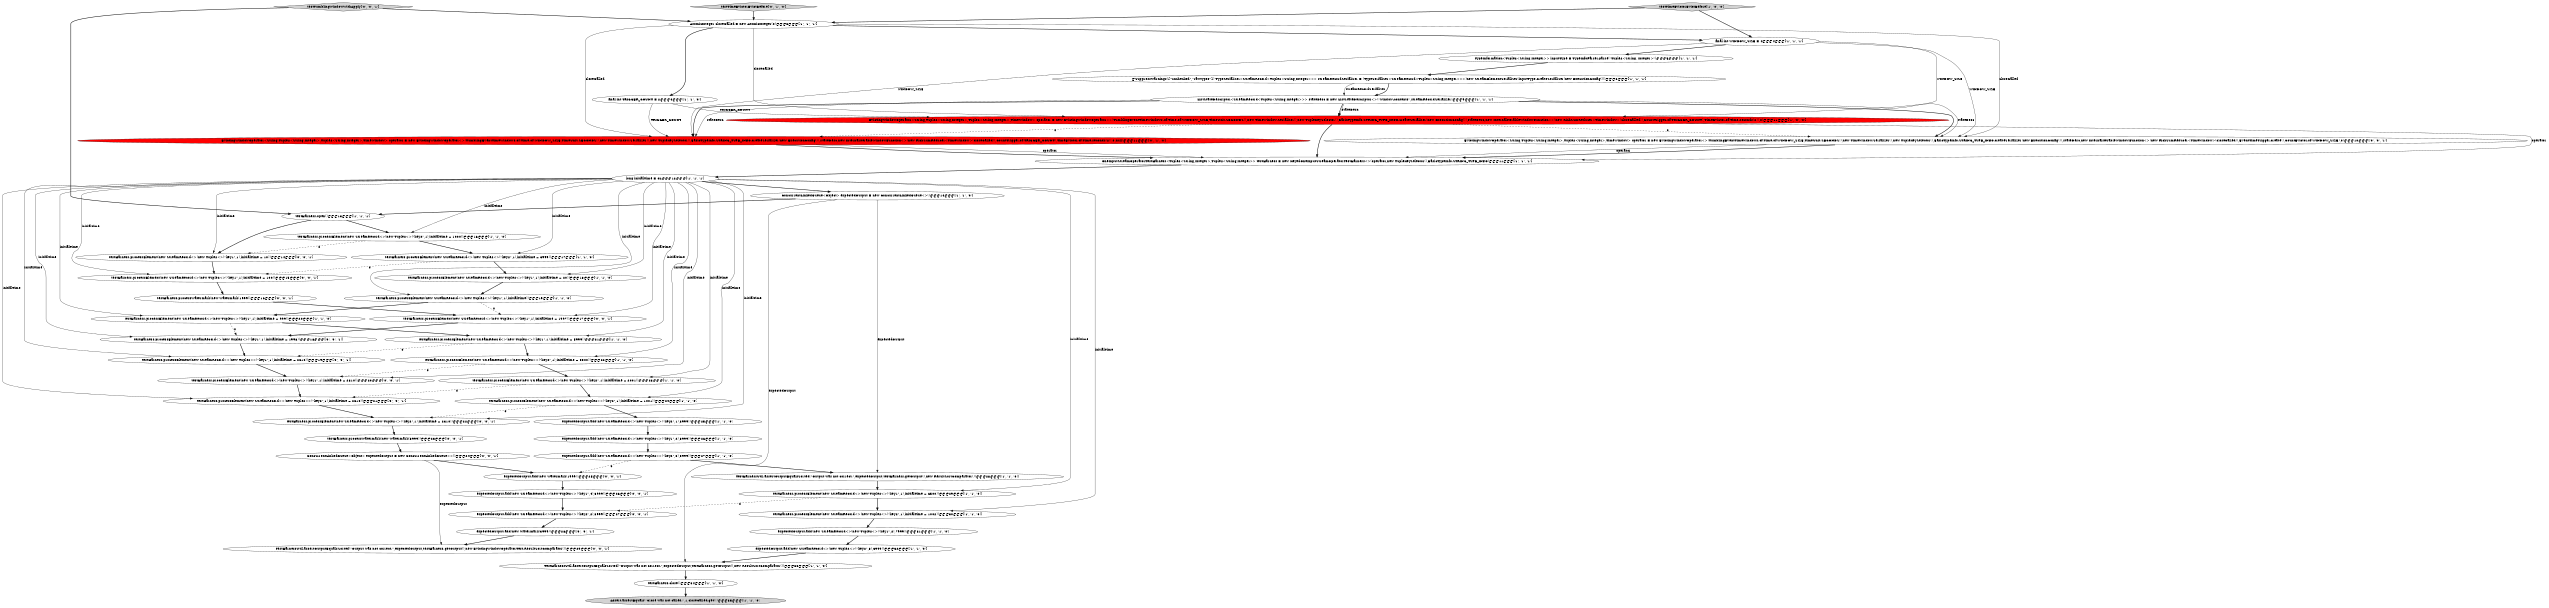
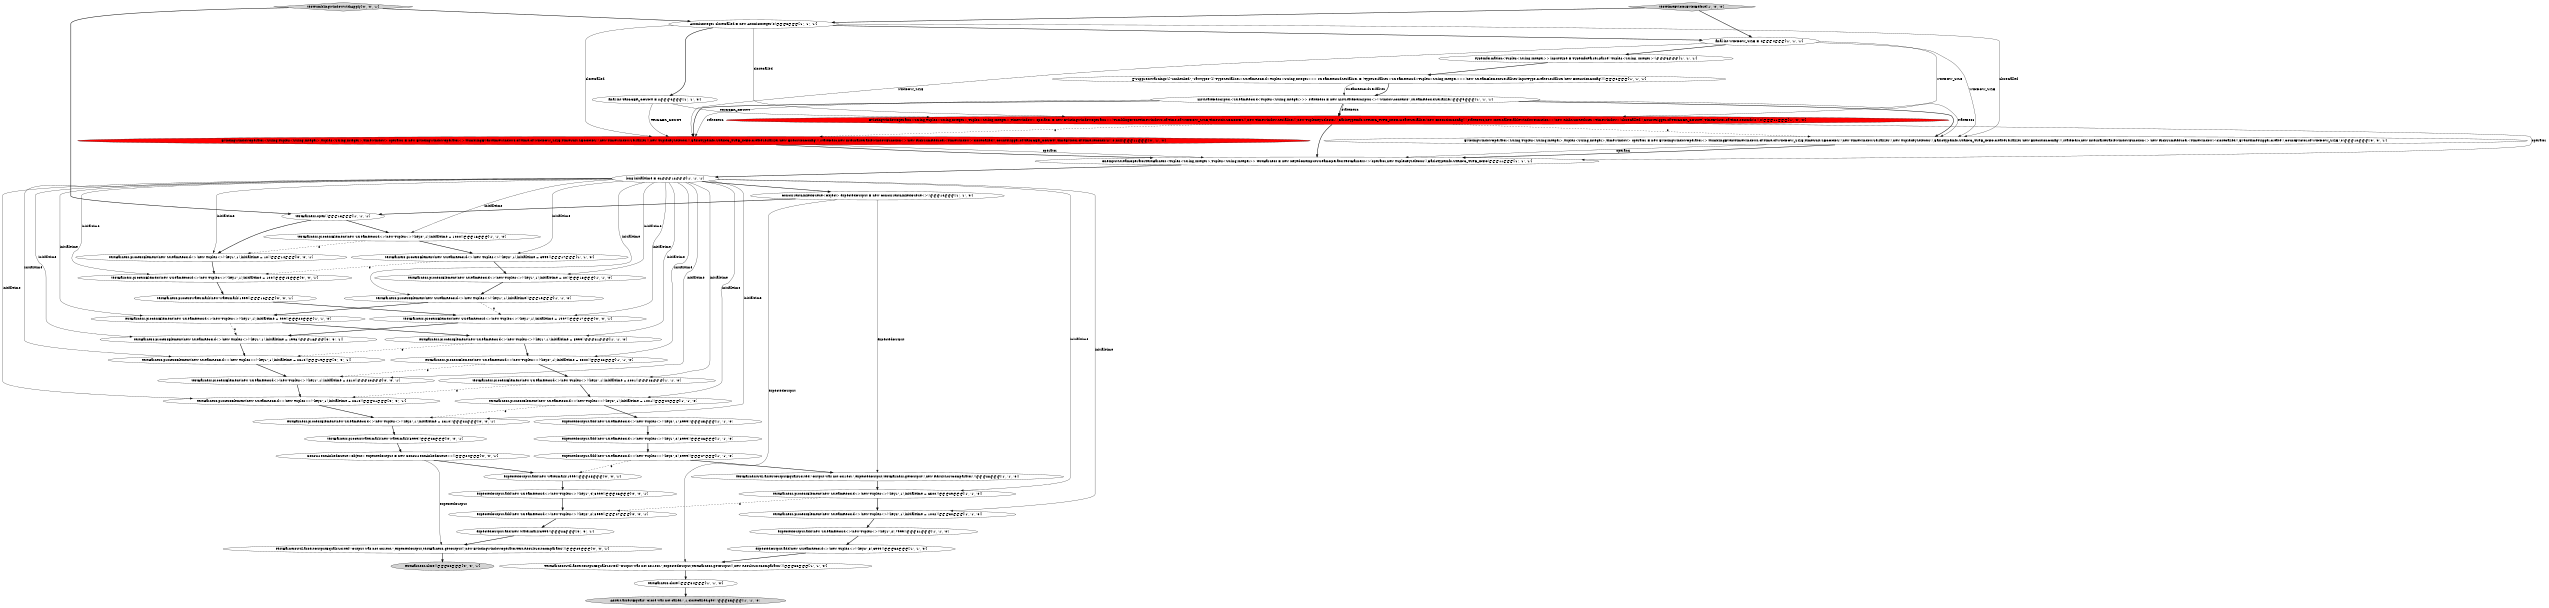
(754, 7) -> none
none -> (442, 566)
